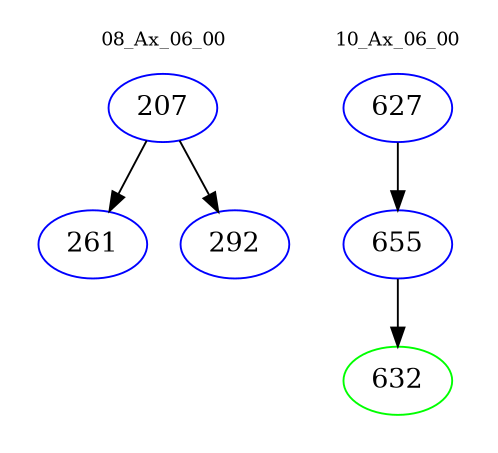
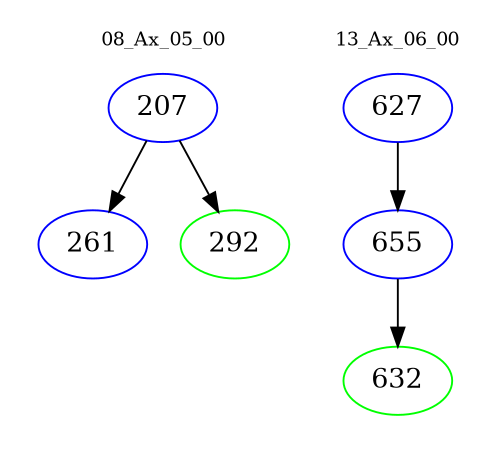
(164, 41) -> (164, 41)
(398, 41) -> (398, 41)
(235, 244) -> (235, 244)
